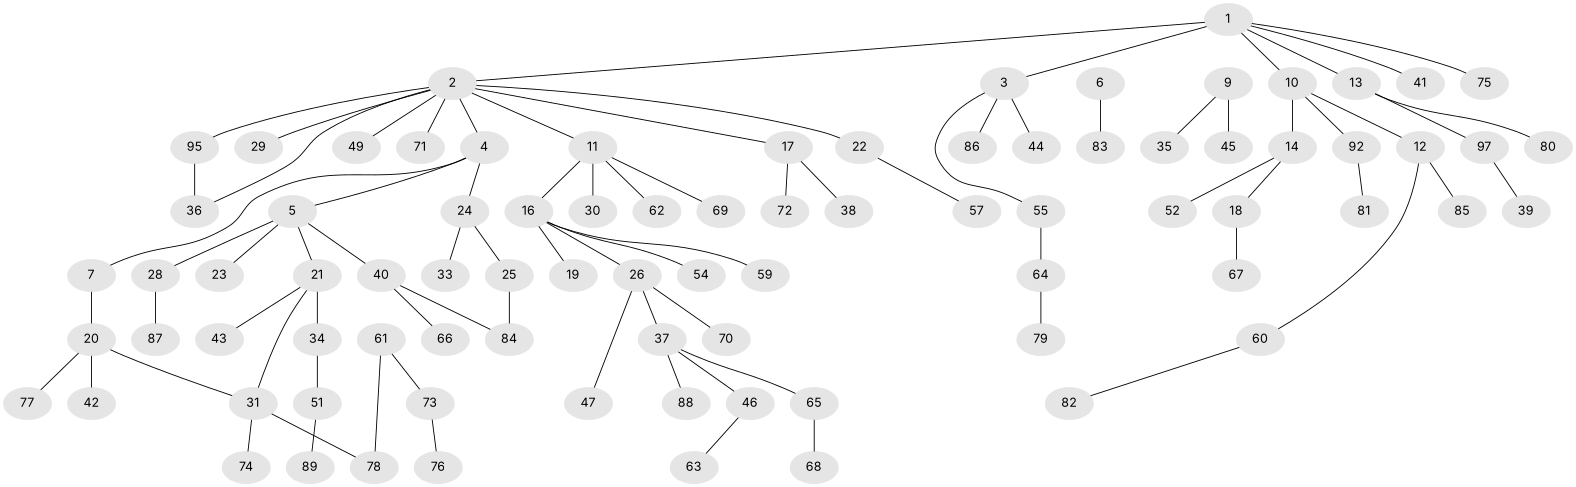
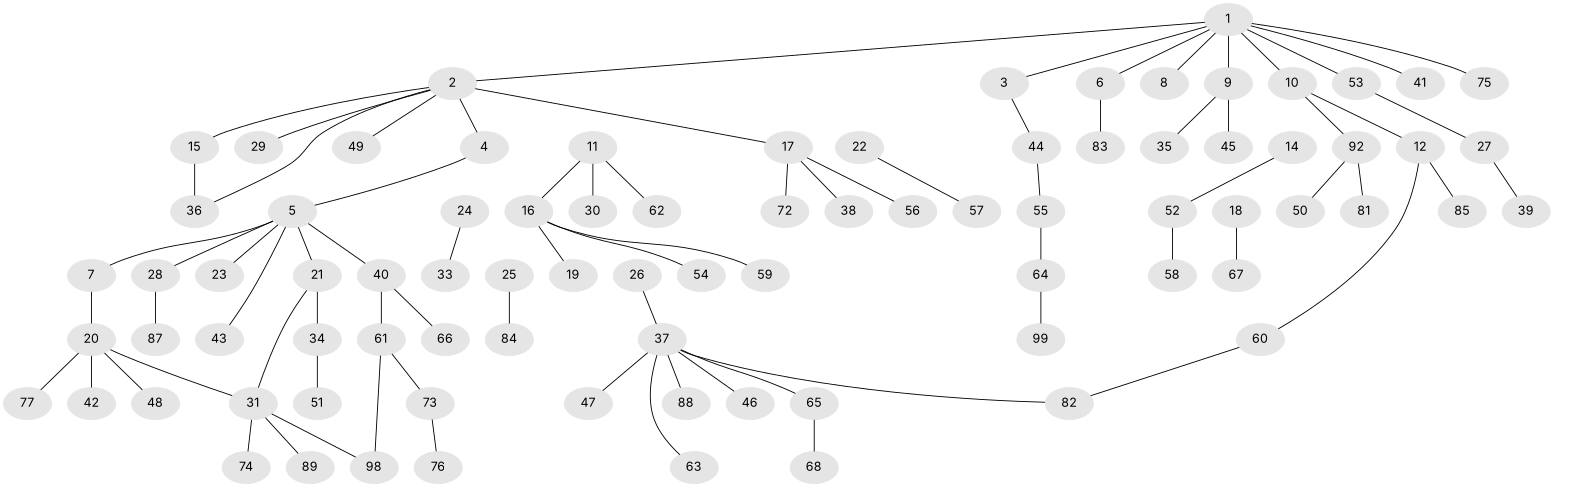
none -> (1164, 52)
none -> (1228, 52)
none -> (1164, 84)
(1356, 84) -> (1356, 84)
(660, 102) -> none
(523, 116) -> none
(1292, 116) -> none
(195, 148) -> (195, 148)
(420, 148) -> none
(972, 148) -> none
(1484, 148) -> (1484, 148)
(1548, 148) -> none
(940, 163) -> (1039, 180)
(475, 180) -> none
(1264, 180) -> none
(279, 188) -> (191, 243)
(721, 212) -> none
none -> (913, 212)
none -> (1300, 212)
(487, 244) -> none
(583, 244) -> none
none -> (1172, 276)
(268, 308) -> (260, 277)
(445, 308) -> (381, 308)
(613, 339) -> (625, 372)
(726, 340) -> none
(1041, 340) -> (1041, 340)
none -> (861, 388)
none -> (156, 404)
(314, 429) -> (282, 436)
(722, 436) -> (652, 409)
(374, 468) -> (374, 468)
